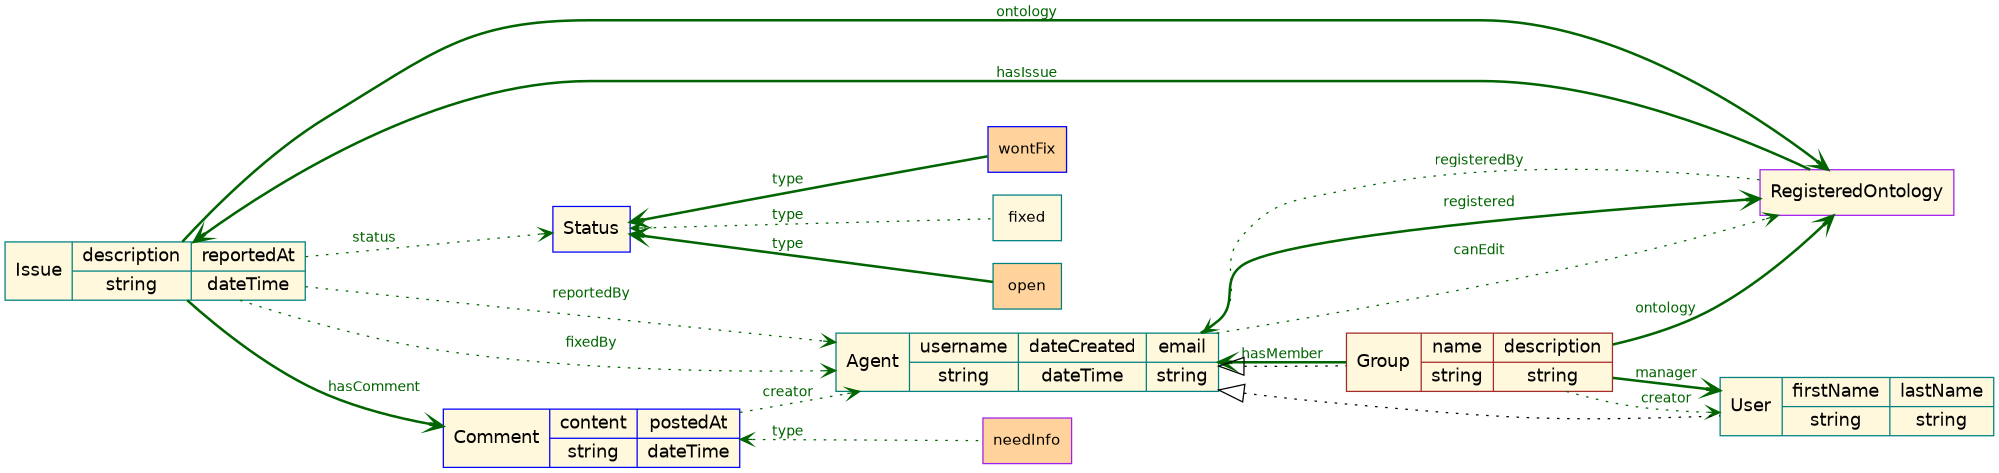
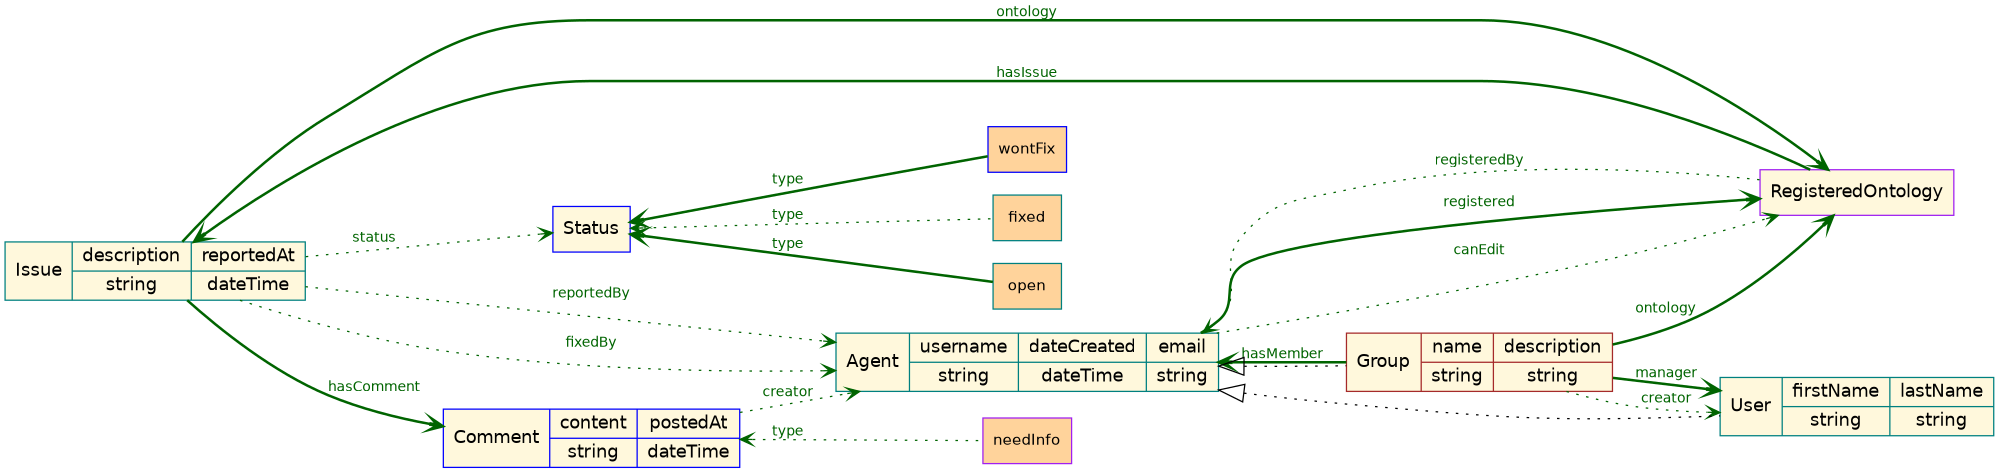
(1027, 218) -> (1027, 218)
